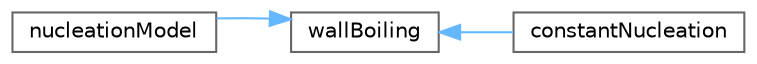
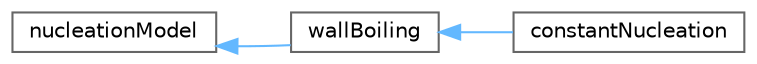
(243, 18) -> (264, 46)
